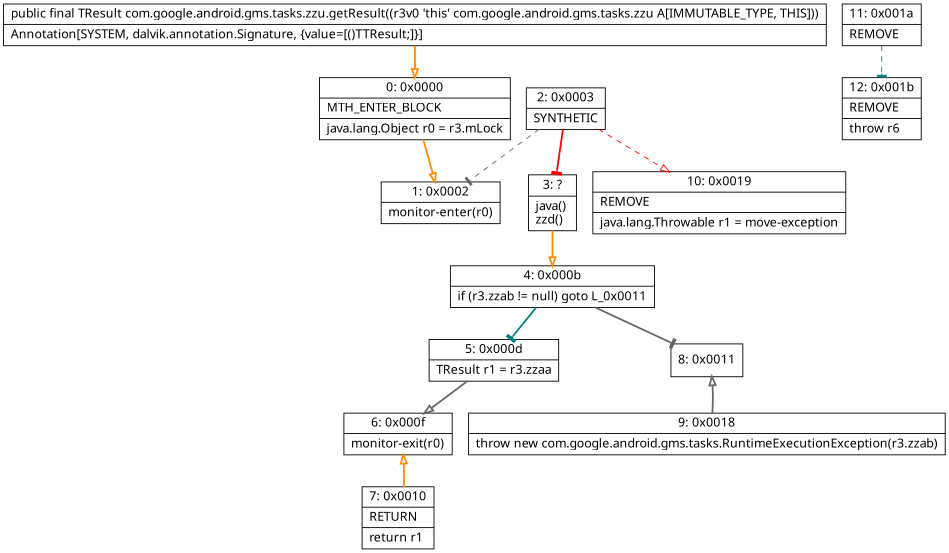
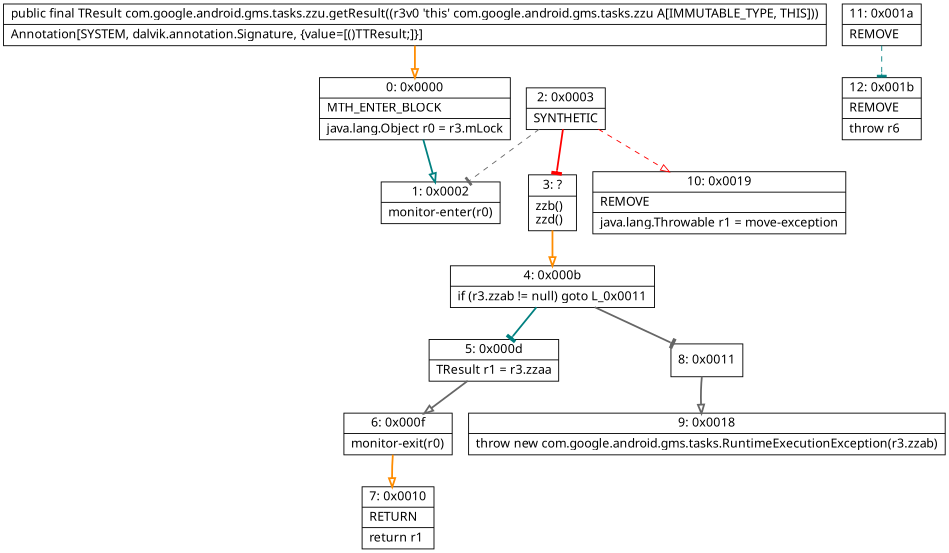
(428, 157) -> (428, 157)
(551, 206) -> (549, 206)
(713, 399) -> (701, 391)
(404, 475) -> (392, 466)
